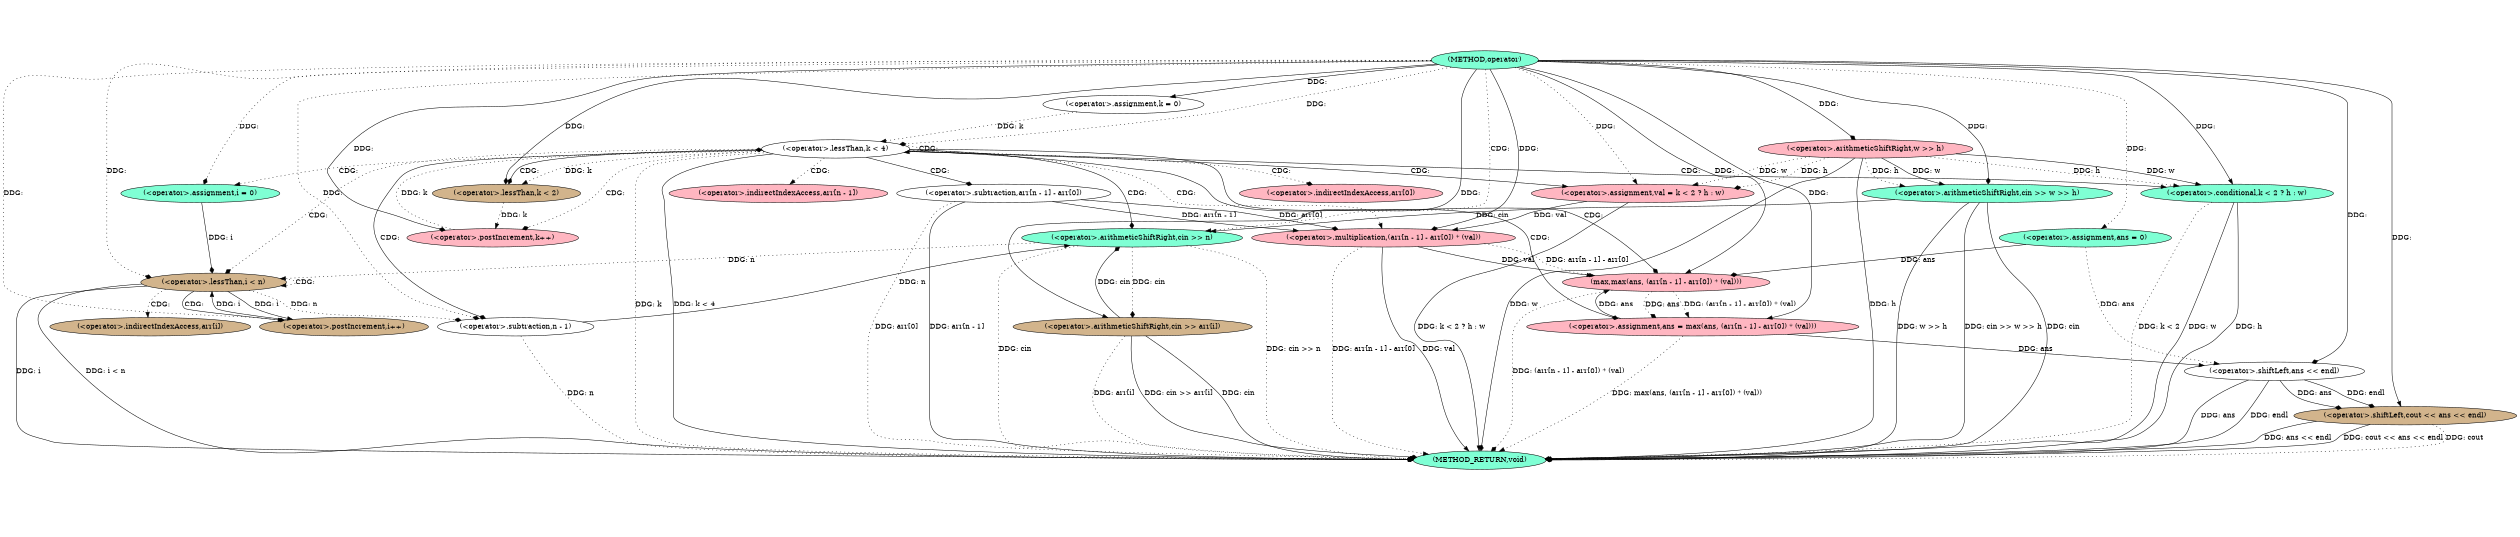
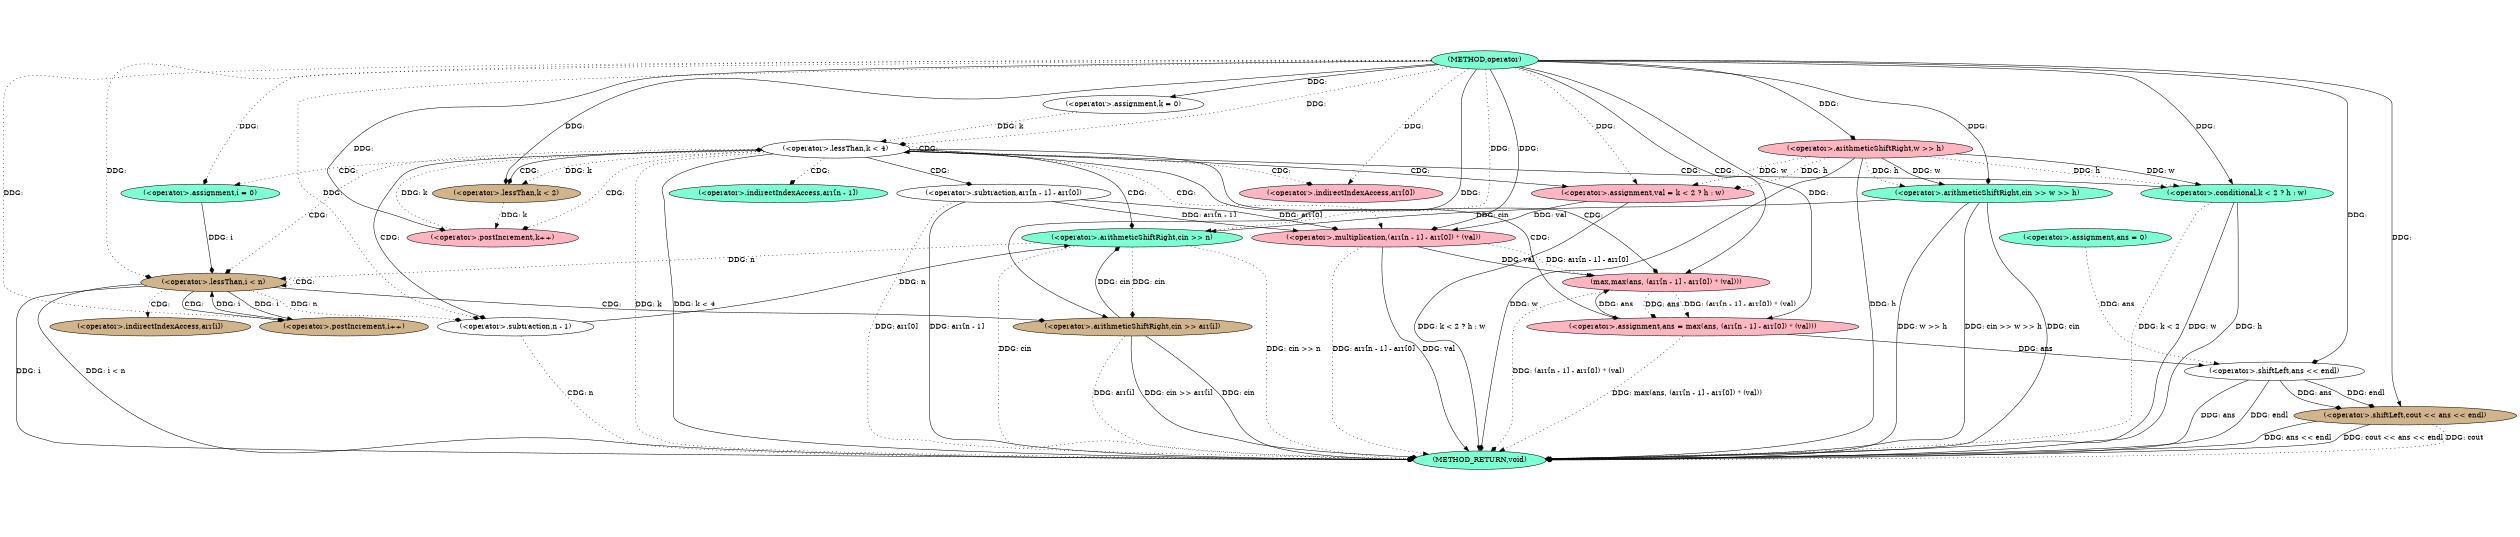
(1899, 73) -> (1407, 121)
(1501, 149) -> (1501, 149)
(809, 170) -> (809, 170)
(1726, 171) -> (1726, 171)
(778, 193) -> (778, 193)
(1882, 259) -> none
none -> (656, 310)
(581, 393) -> (581, 393)
